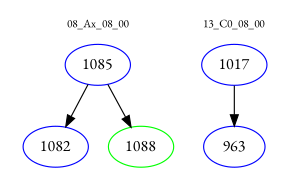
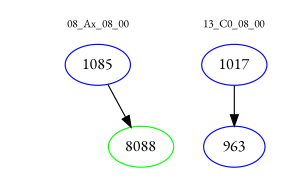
(56, 147) -> none
(141, 147) -> (141, 147)
